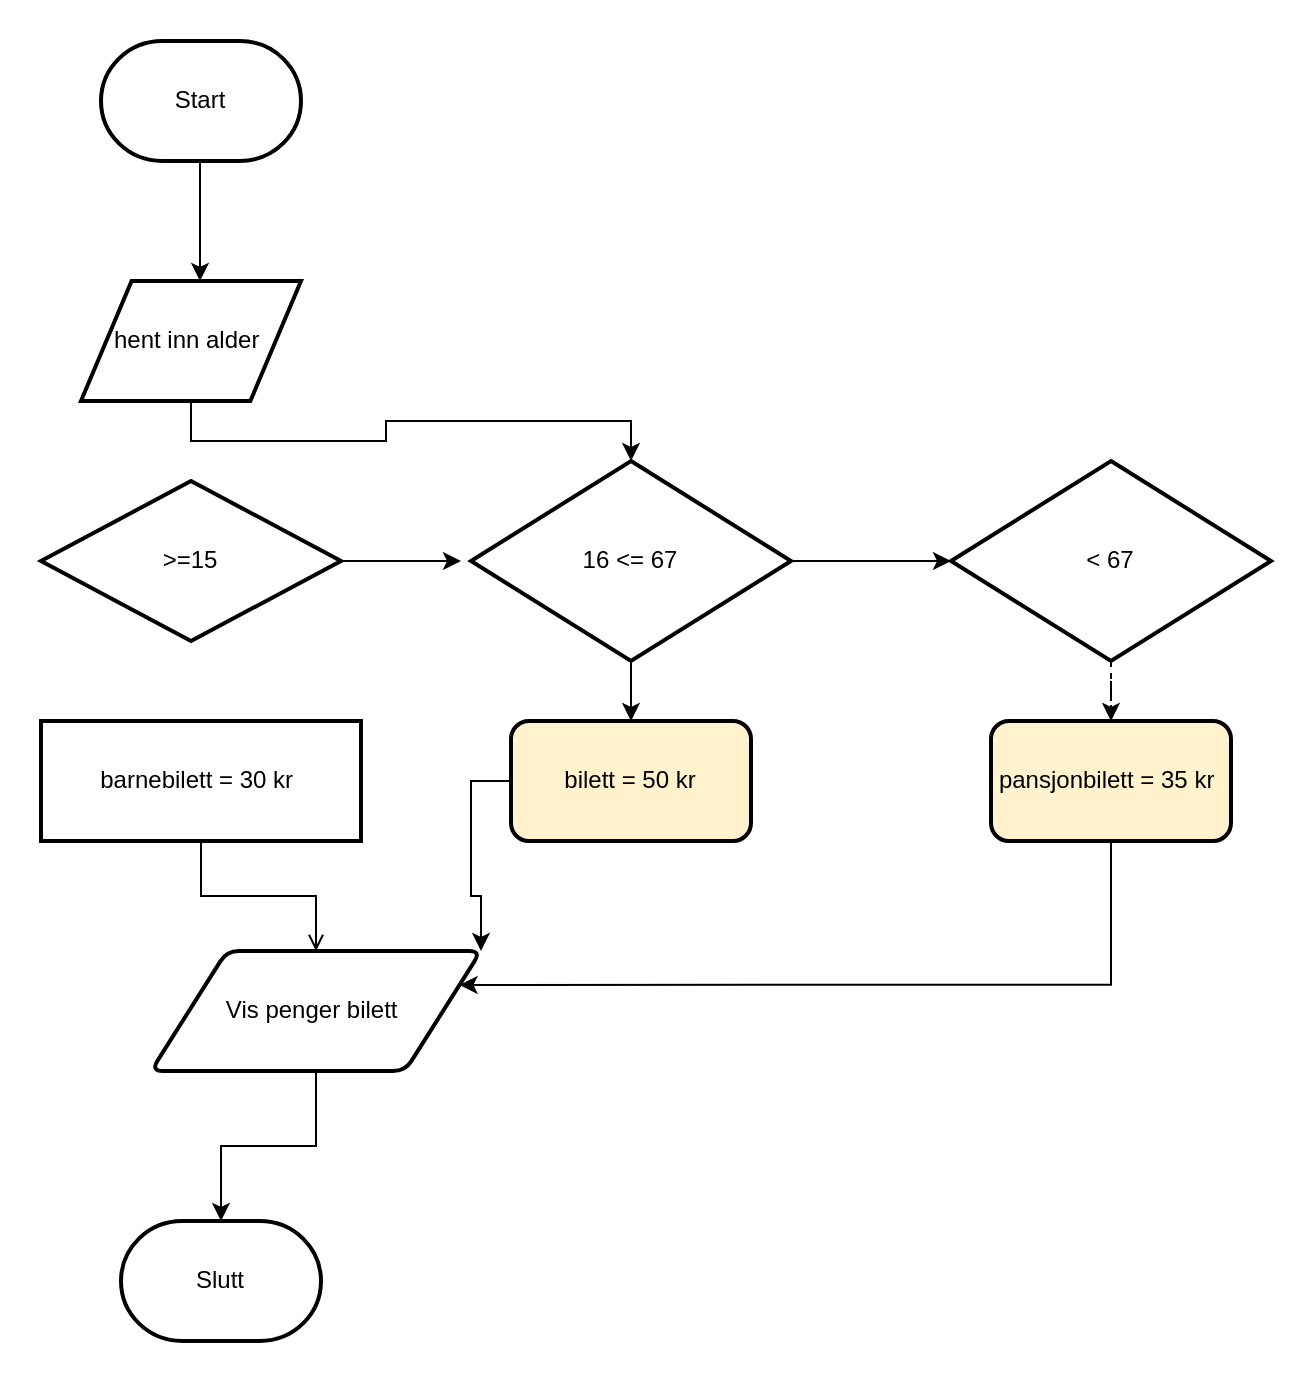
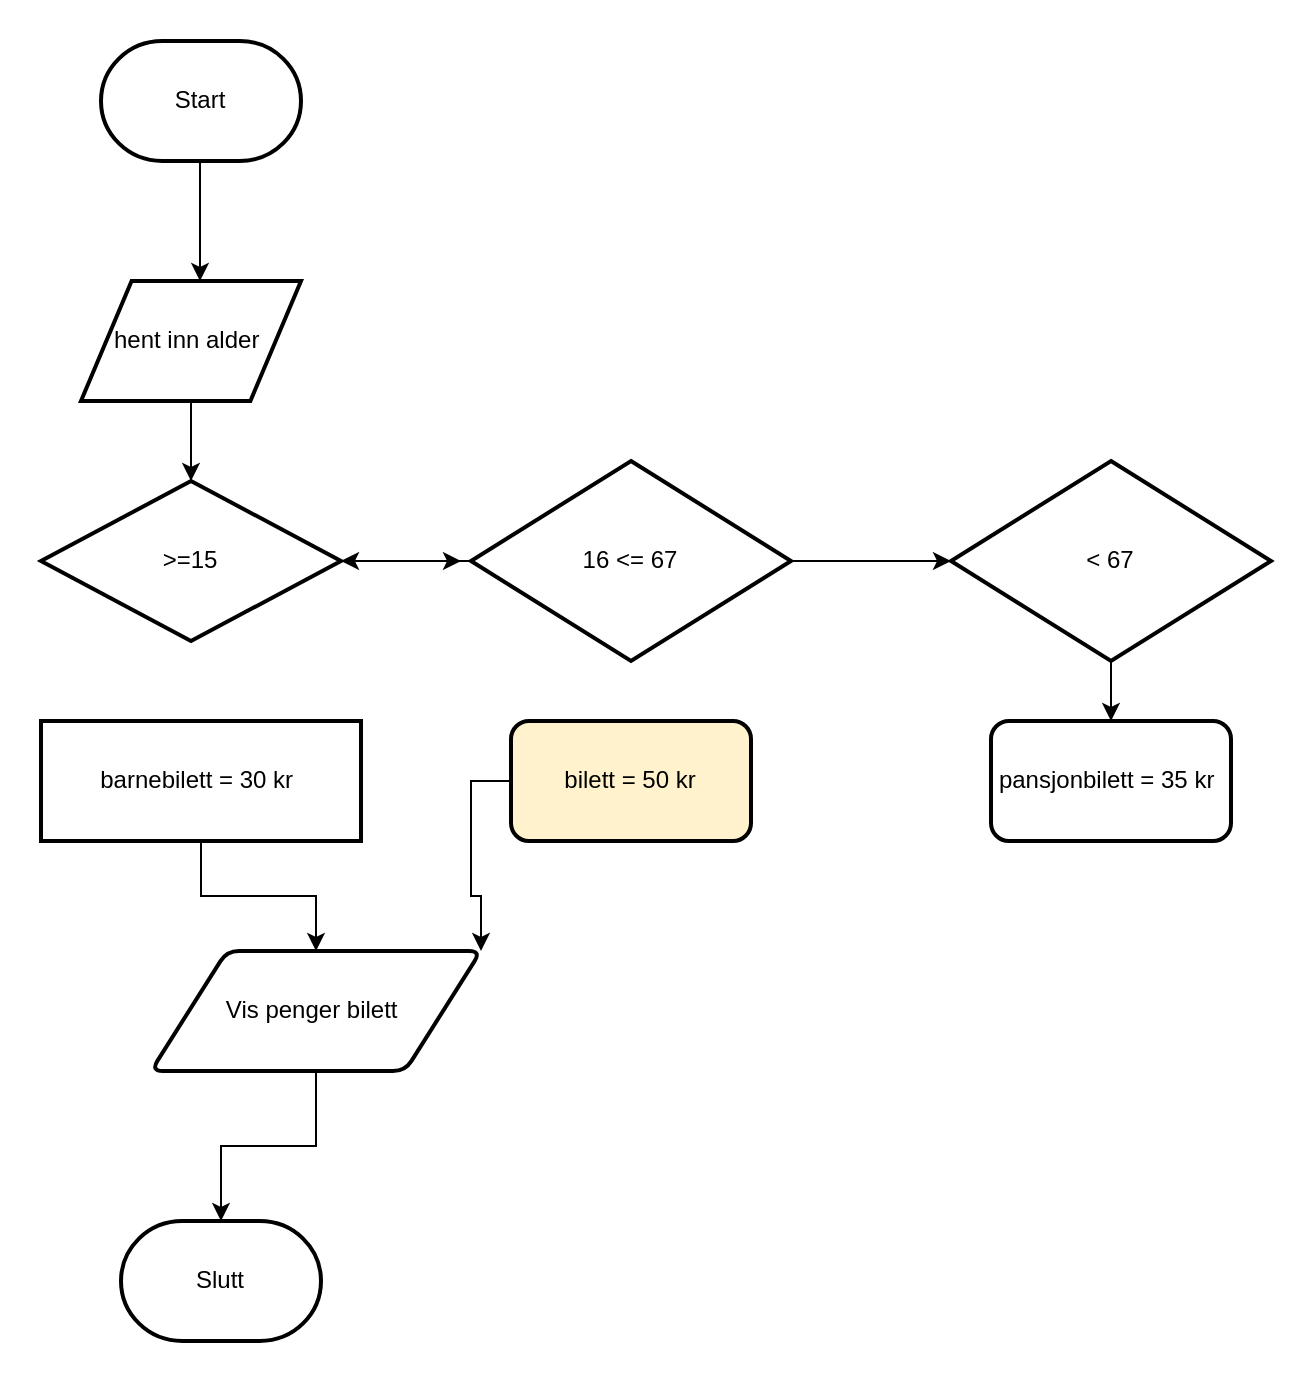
(413, 421) -> (191, 453)
(1111, 673) -> (1111, 673)
(631, 698) -> (464, 561)
(1111, 781) -> (1111, 781)
(316, 939) -> (316, 936)
(864, 985) -> none
